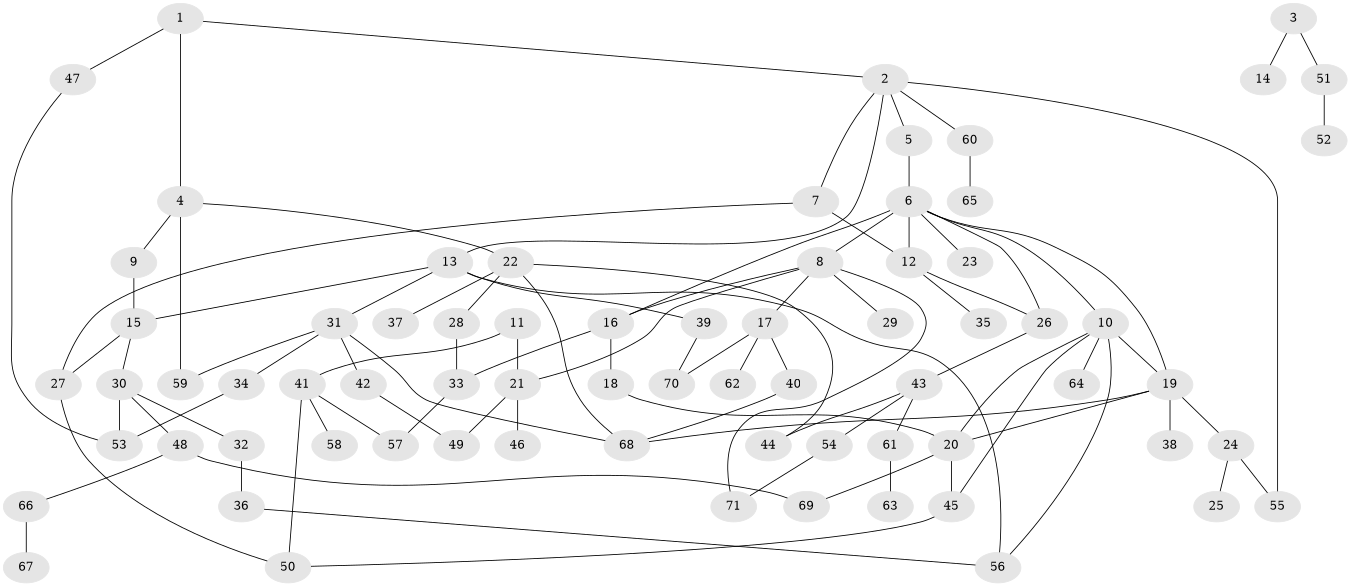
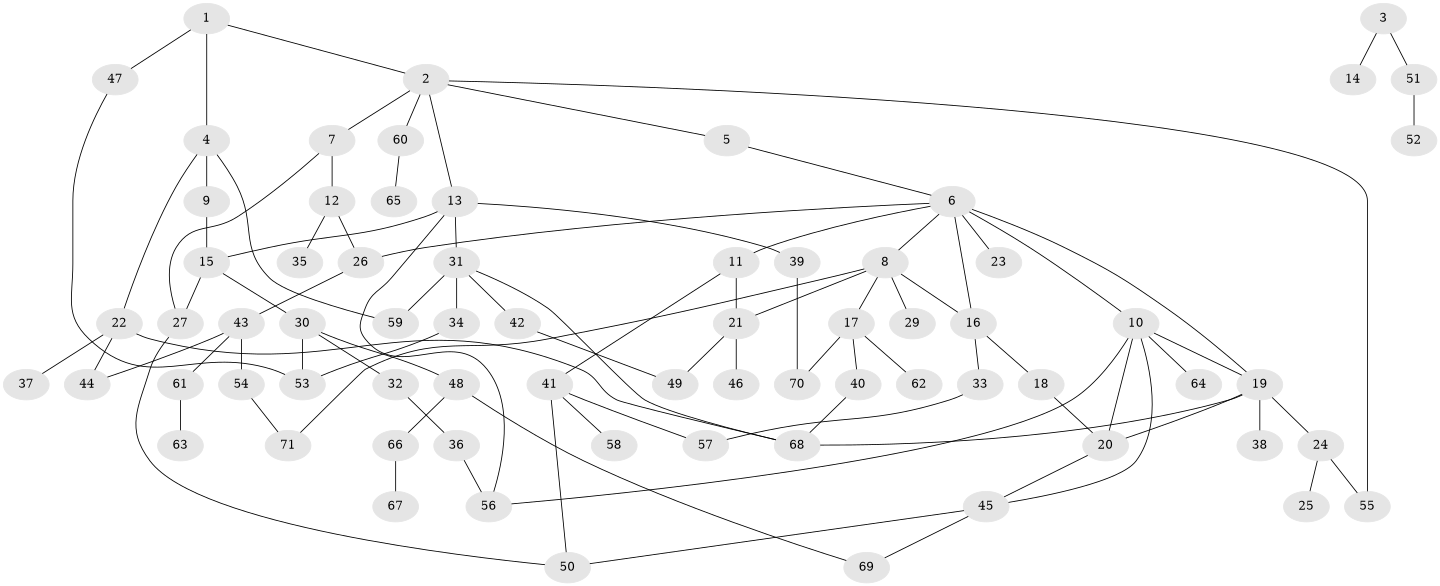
(909, 232) -> (841, 226)
(457, 324) -> none
(880, 478) -> (927, 537)
